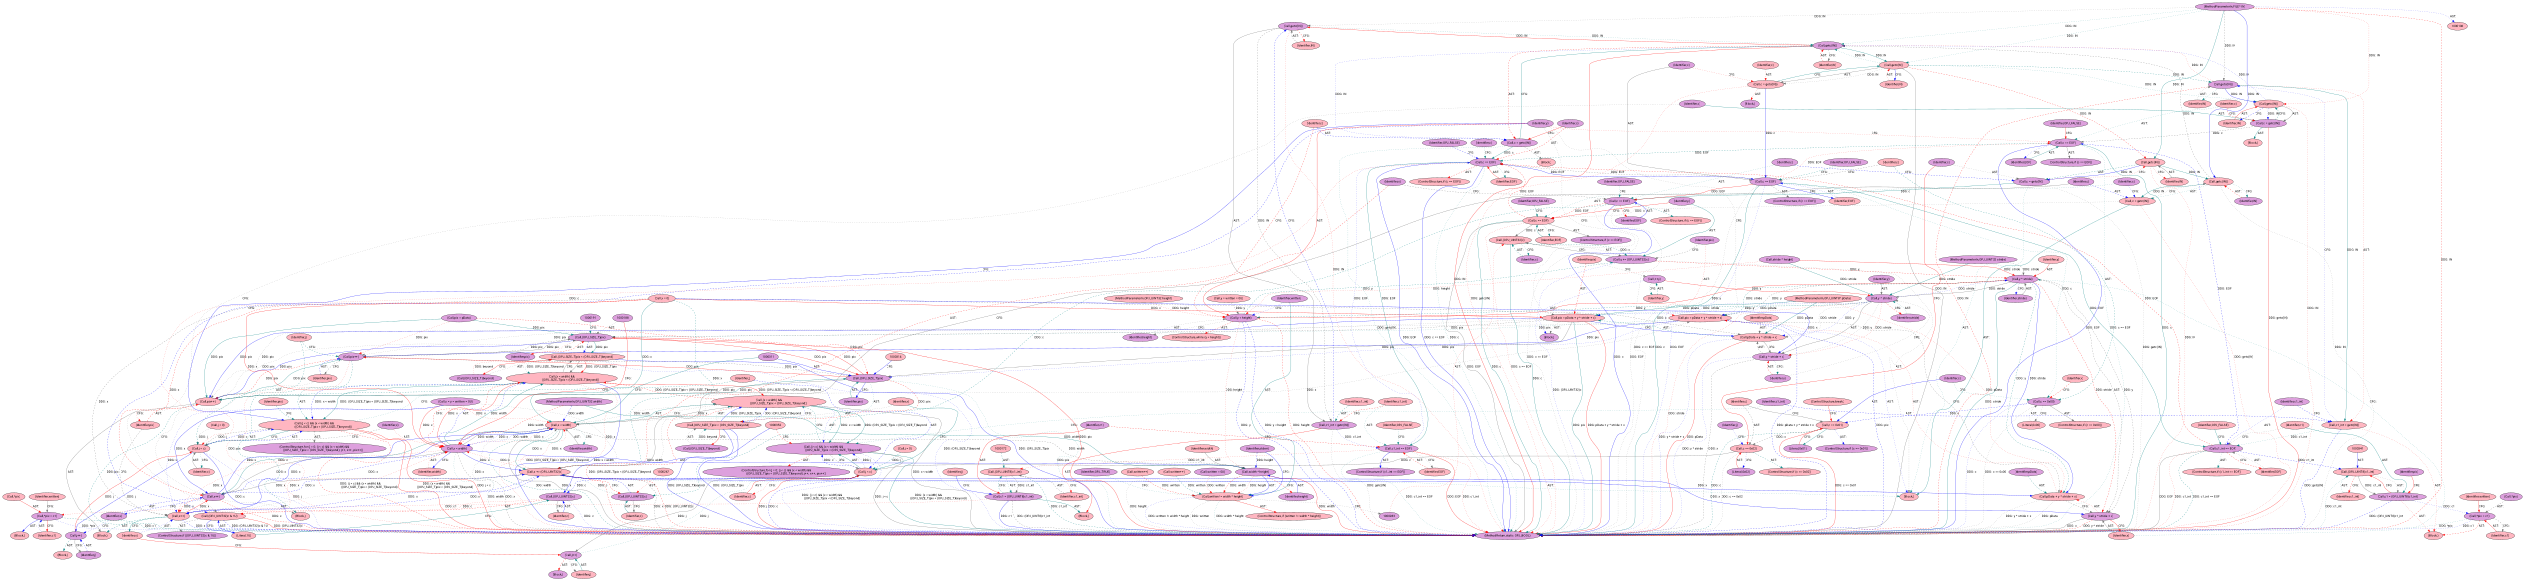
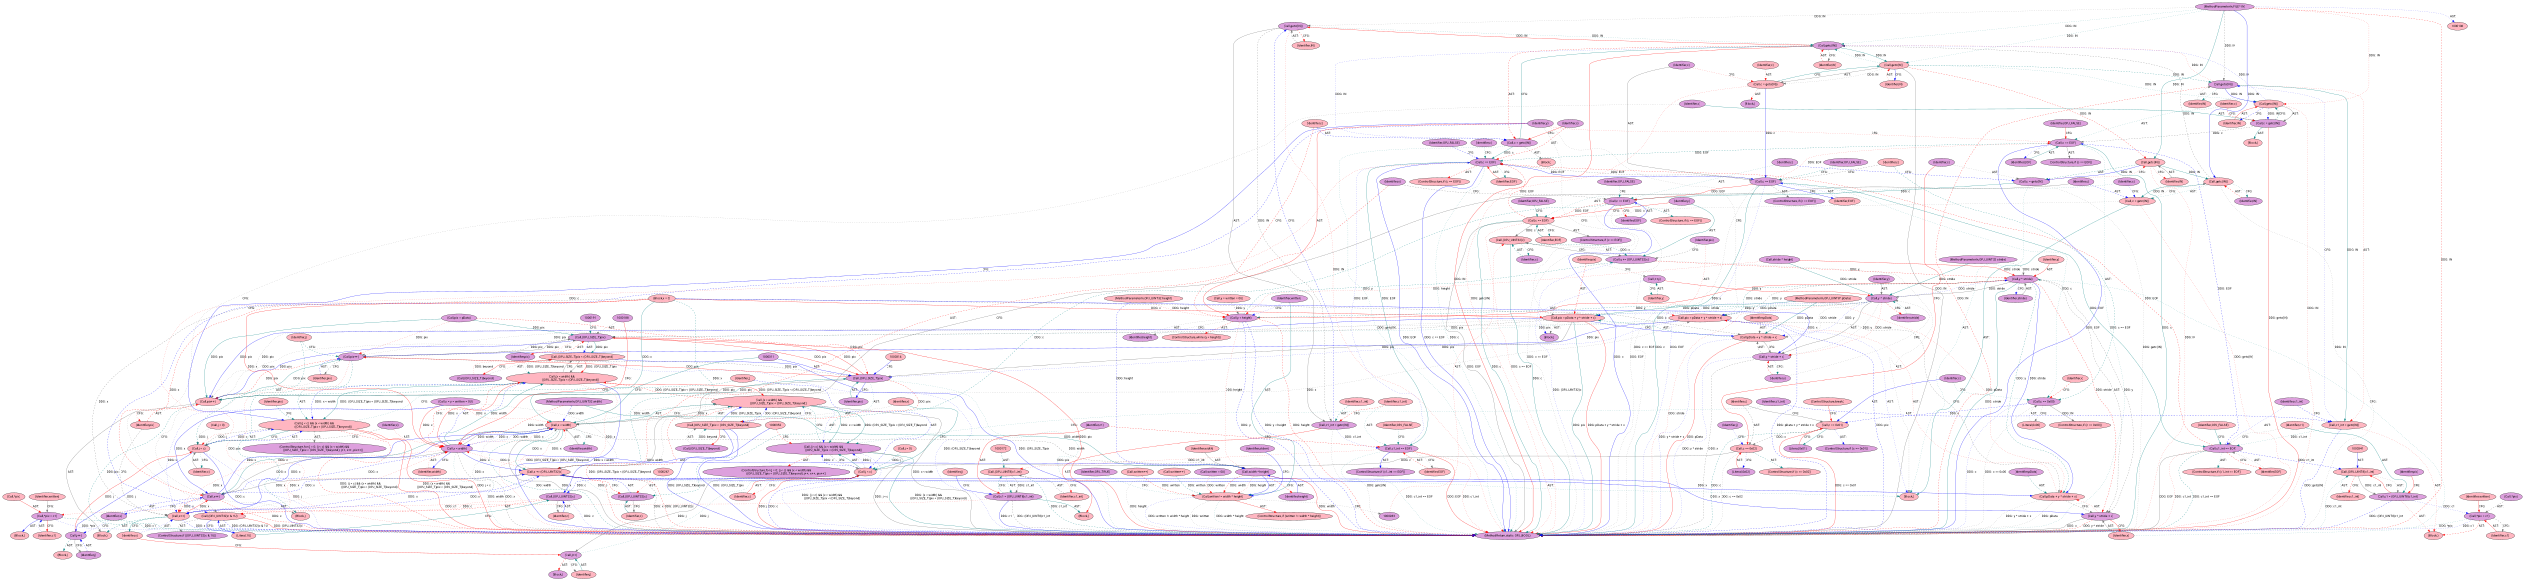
(662, 299) -> (662, 299)
(2068, 413) -> (2068, 413)
(1257, 459) -> (1116, 438)
